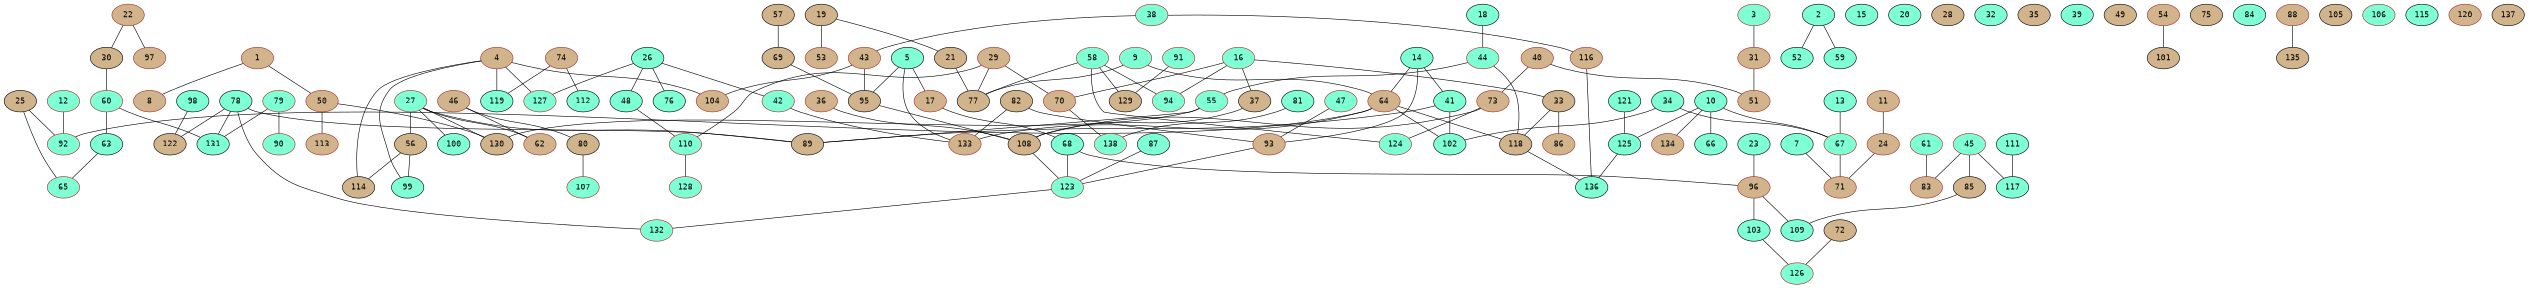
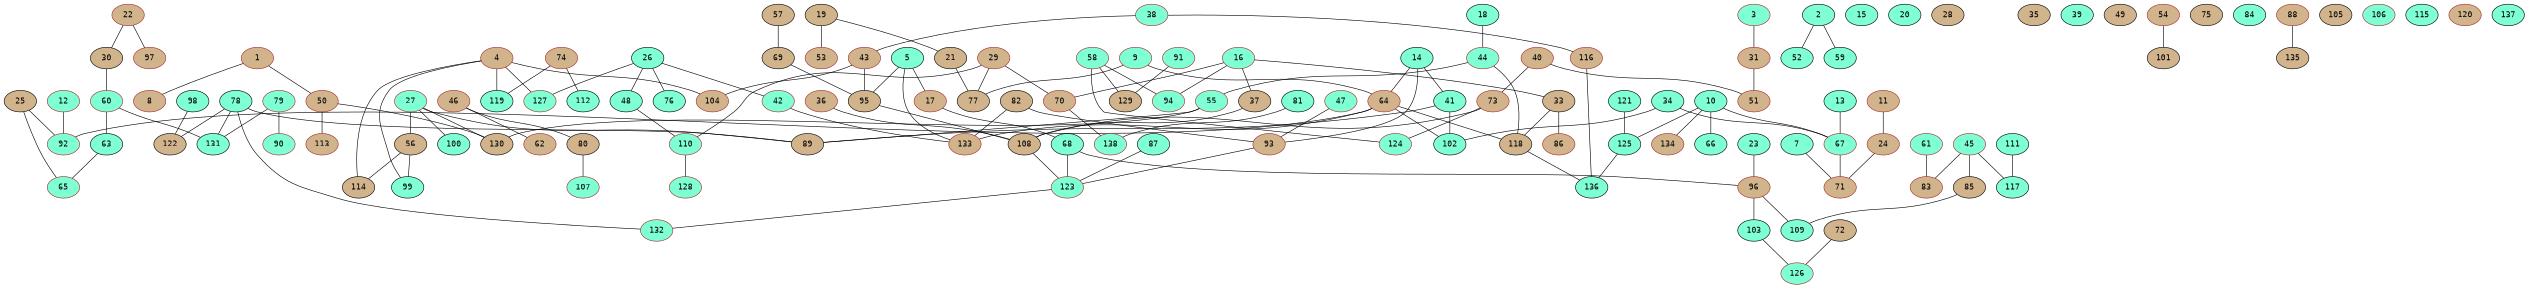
(1991, 15) -> none
(2508, 15) -> (2508, 15)
(1031, 77) -> none
(475, 123) -> none
